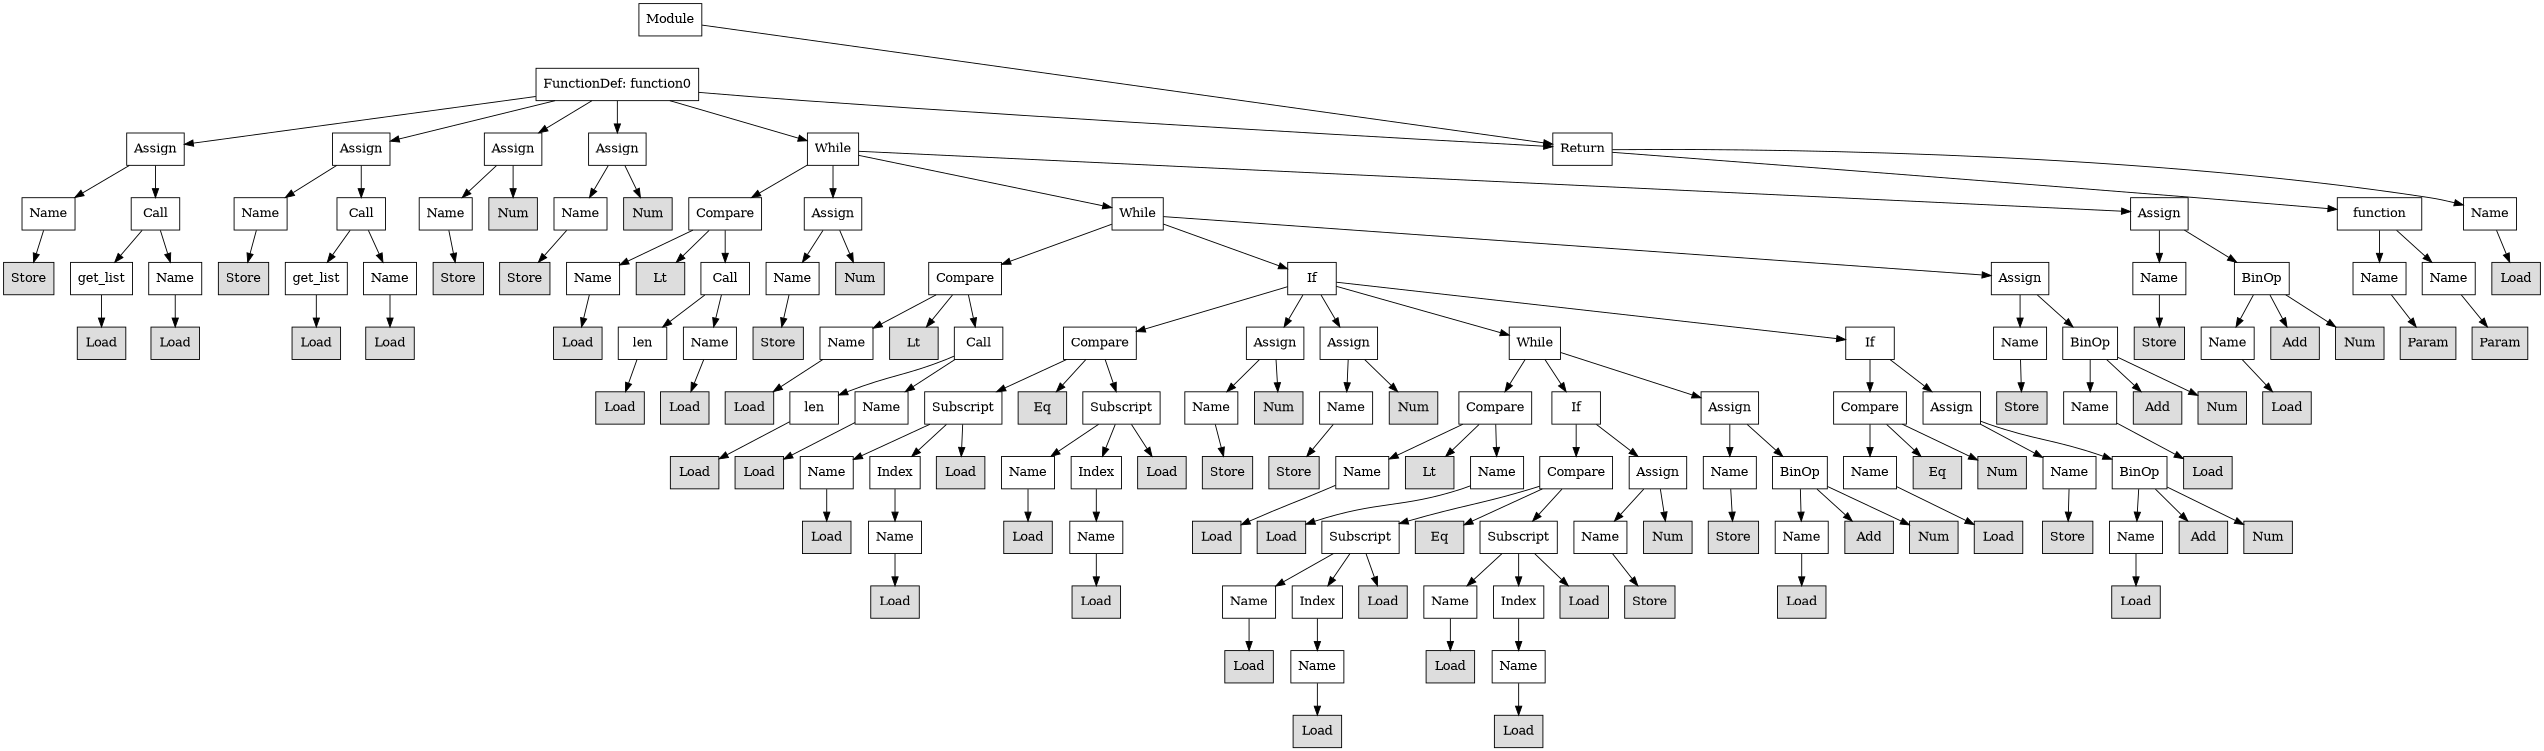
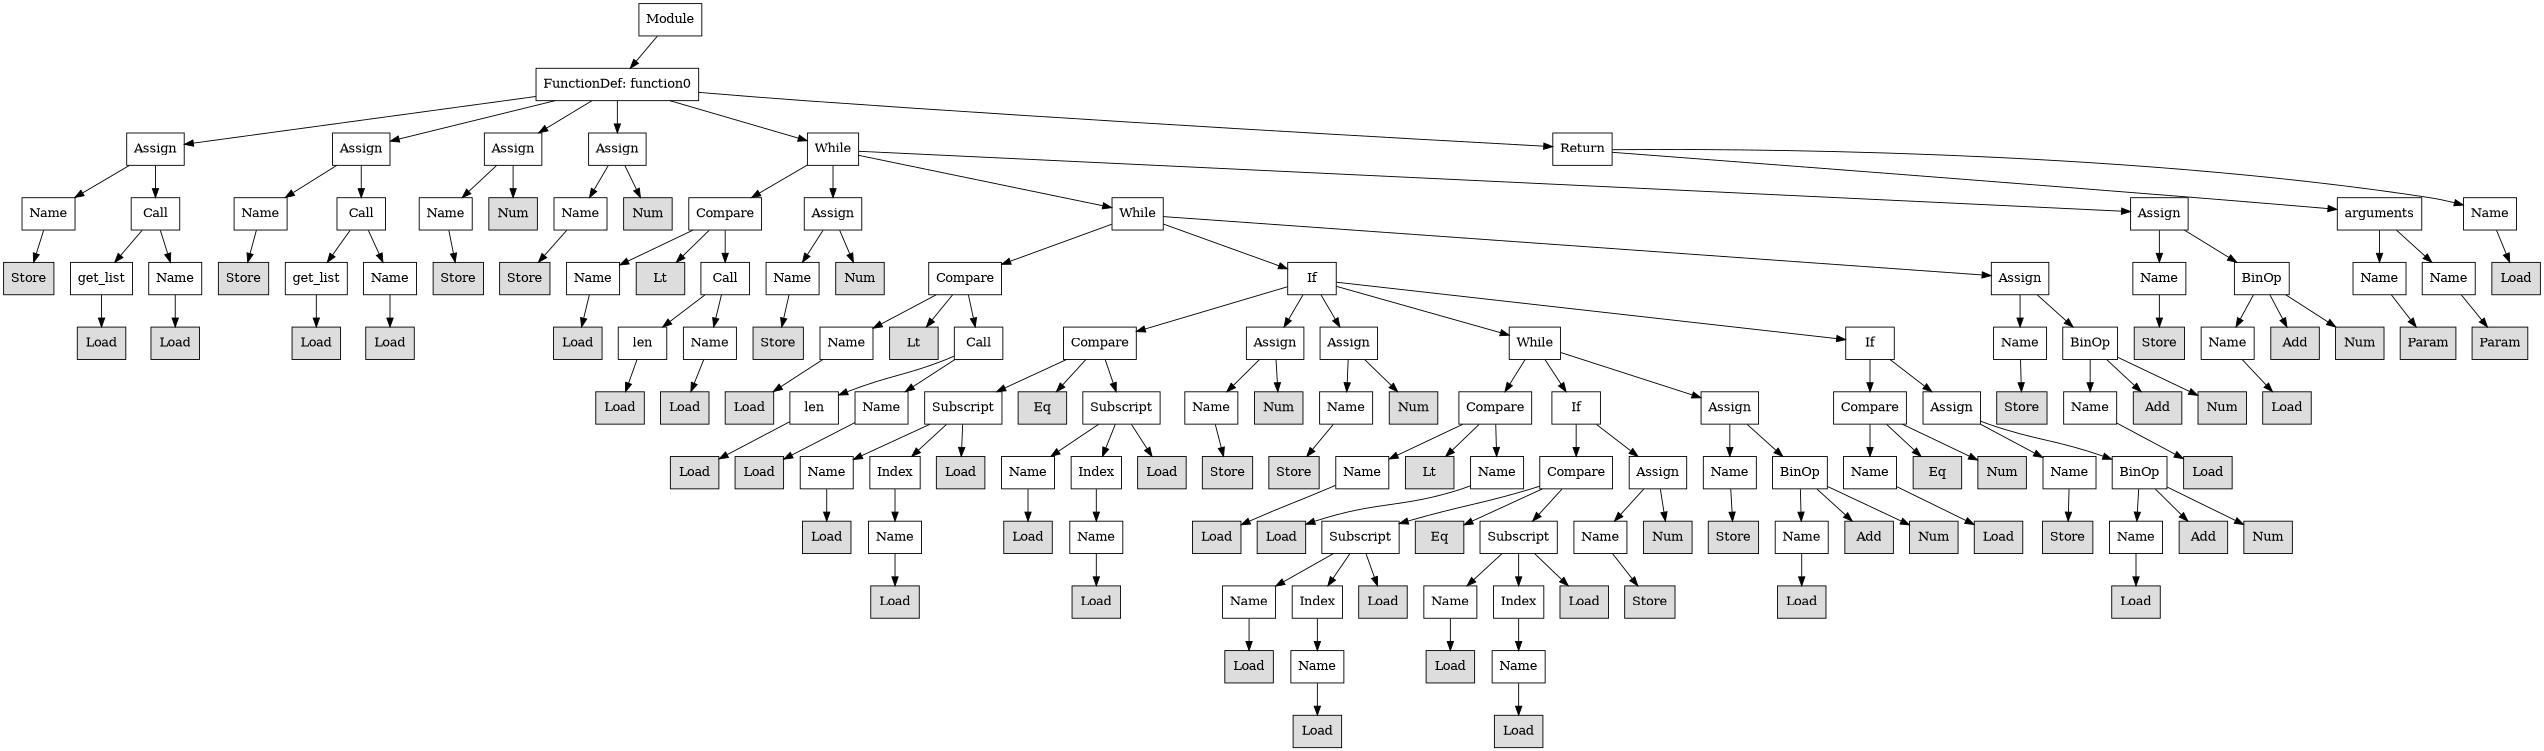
(1123, 84) -> (647, 49)
(2380, 214) -> (2380, 214)
